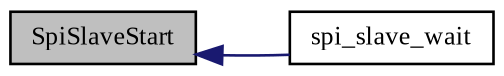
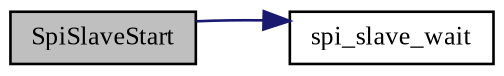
(256, 55) -> (230, 20)
